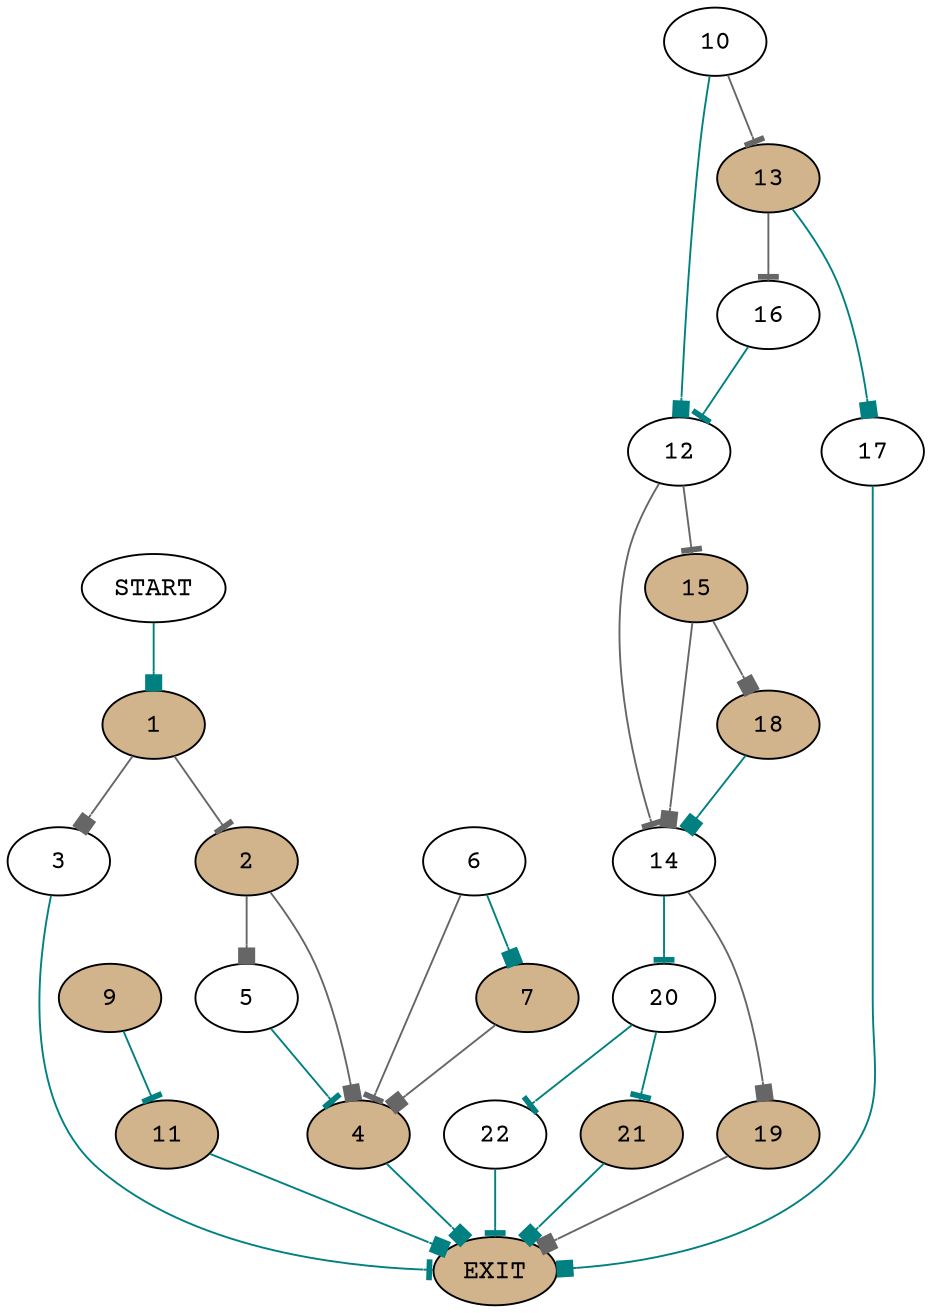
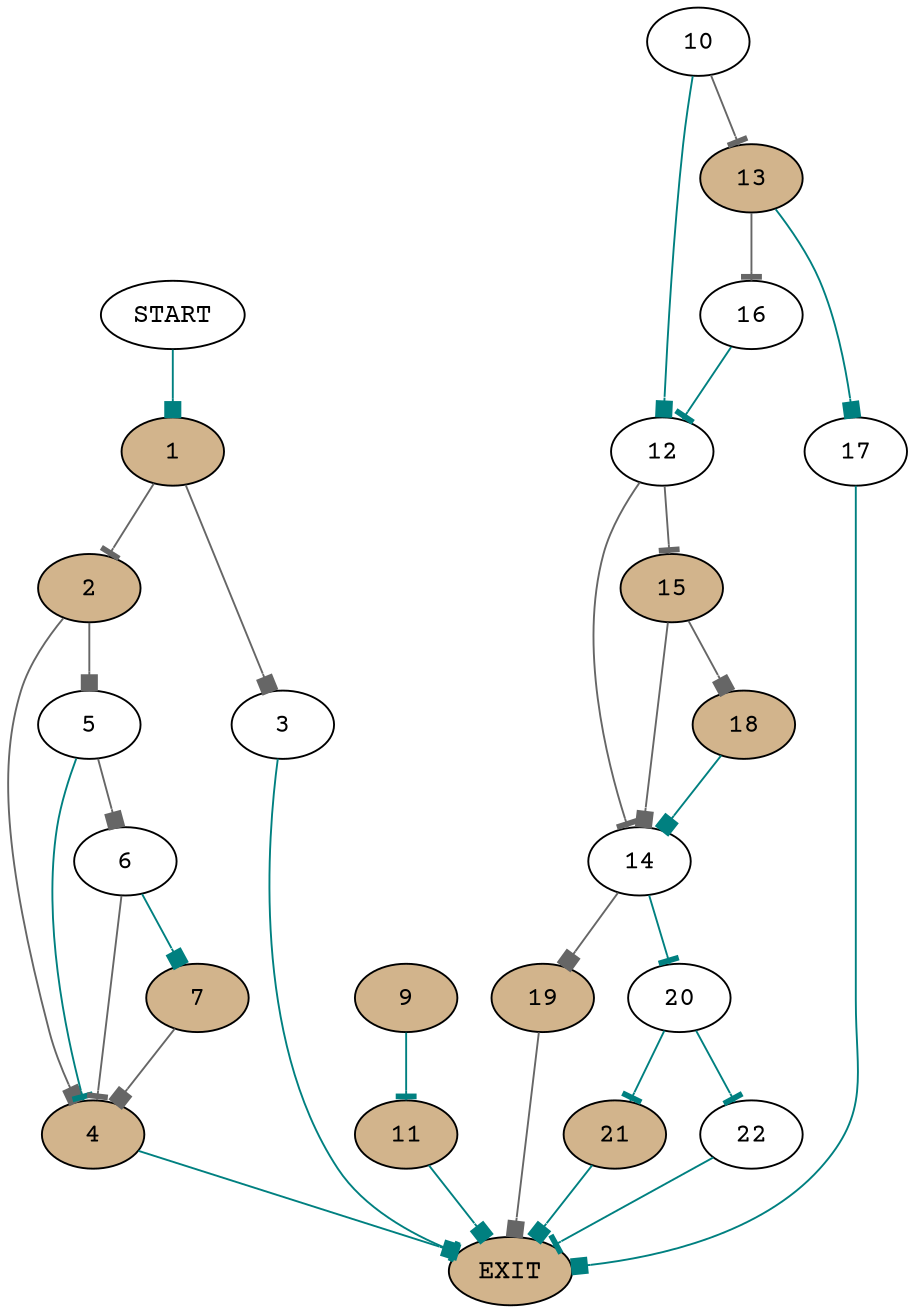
none -> (105, 784)
